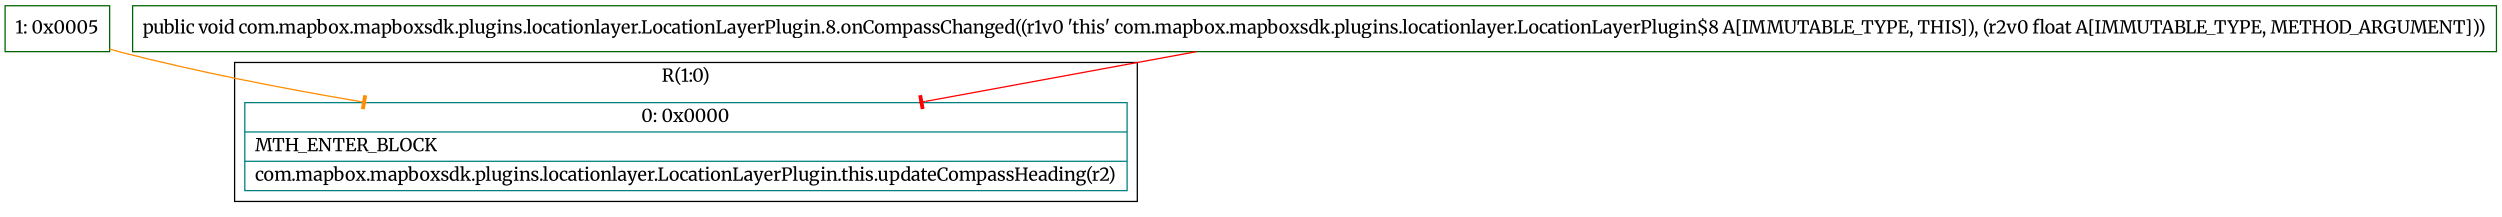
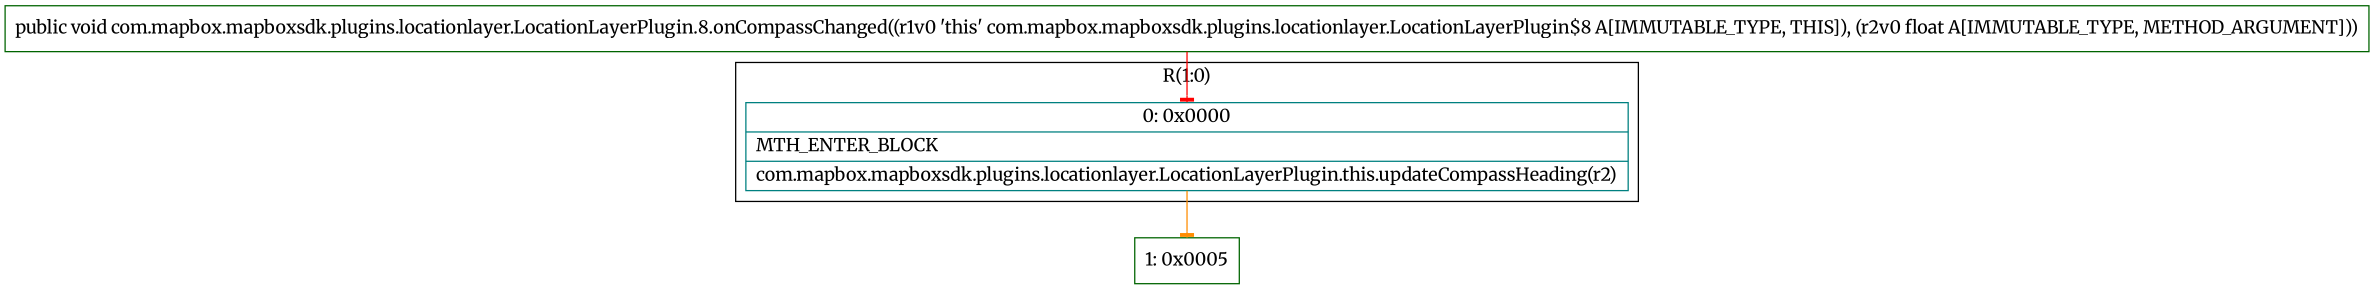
(222, 75) -> (1187, 211)
